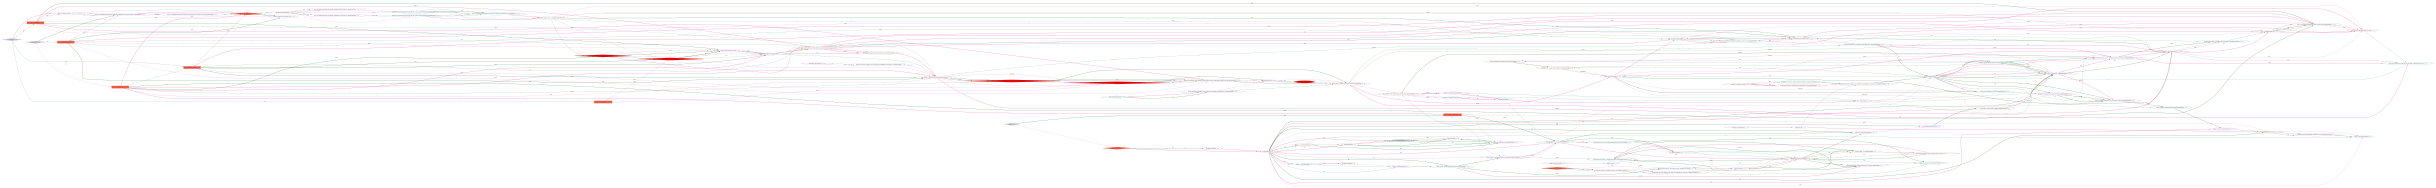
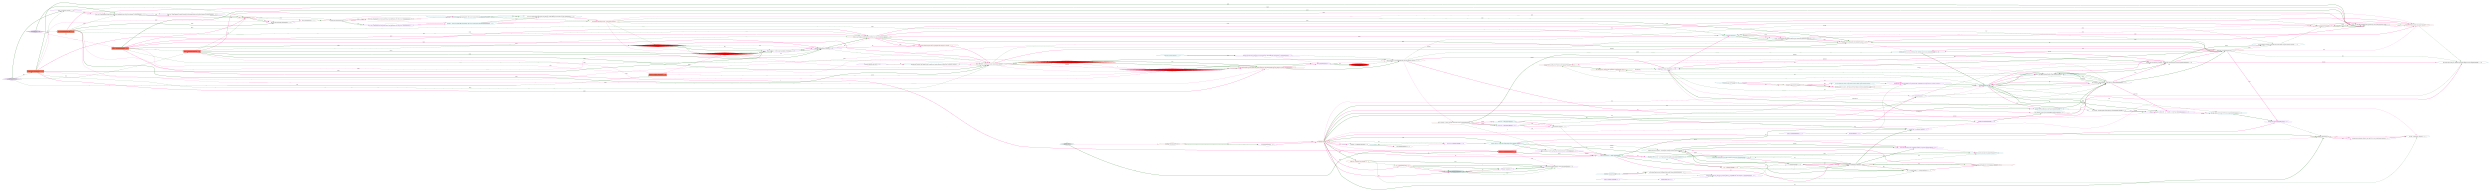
(246, 14) -> (246, 17)
(27, 20) -> (23, 34)
none -> (309, 20)
(2226, 50) -> (2252, 86)
none -> (1731, 83)
(2033, 130) -> (2089, 134)
(1117, 148) -> (1172, 144)
(1557, 168) -> (1612, 174)
